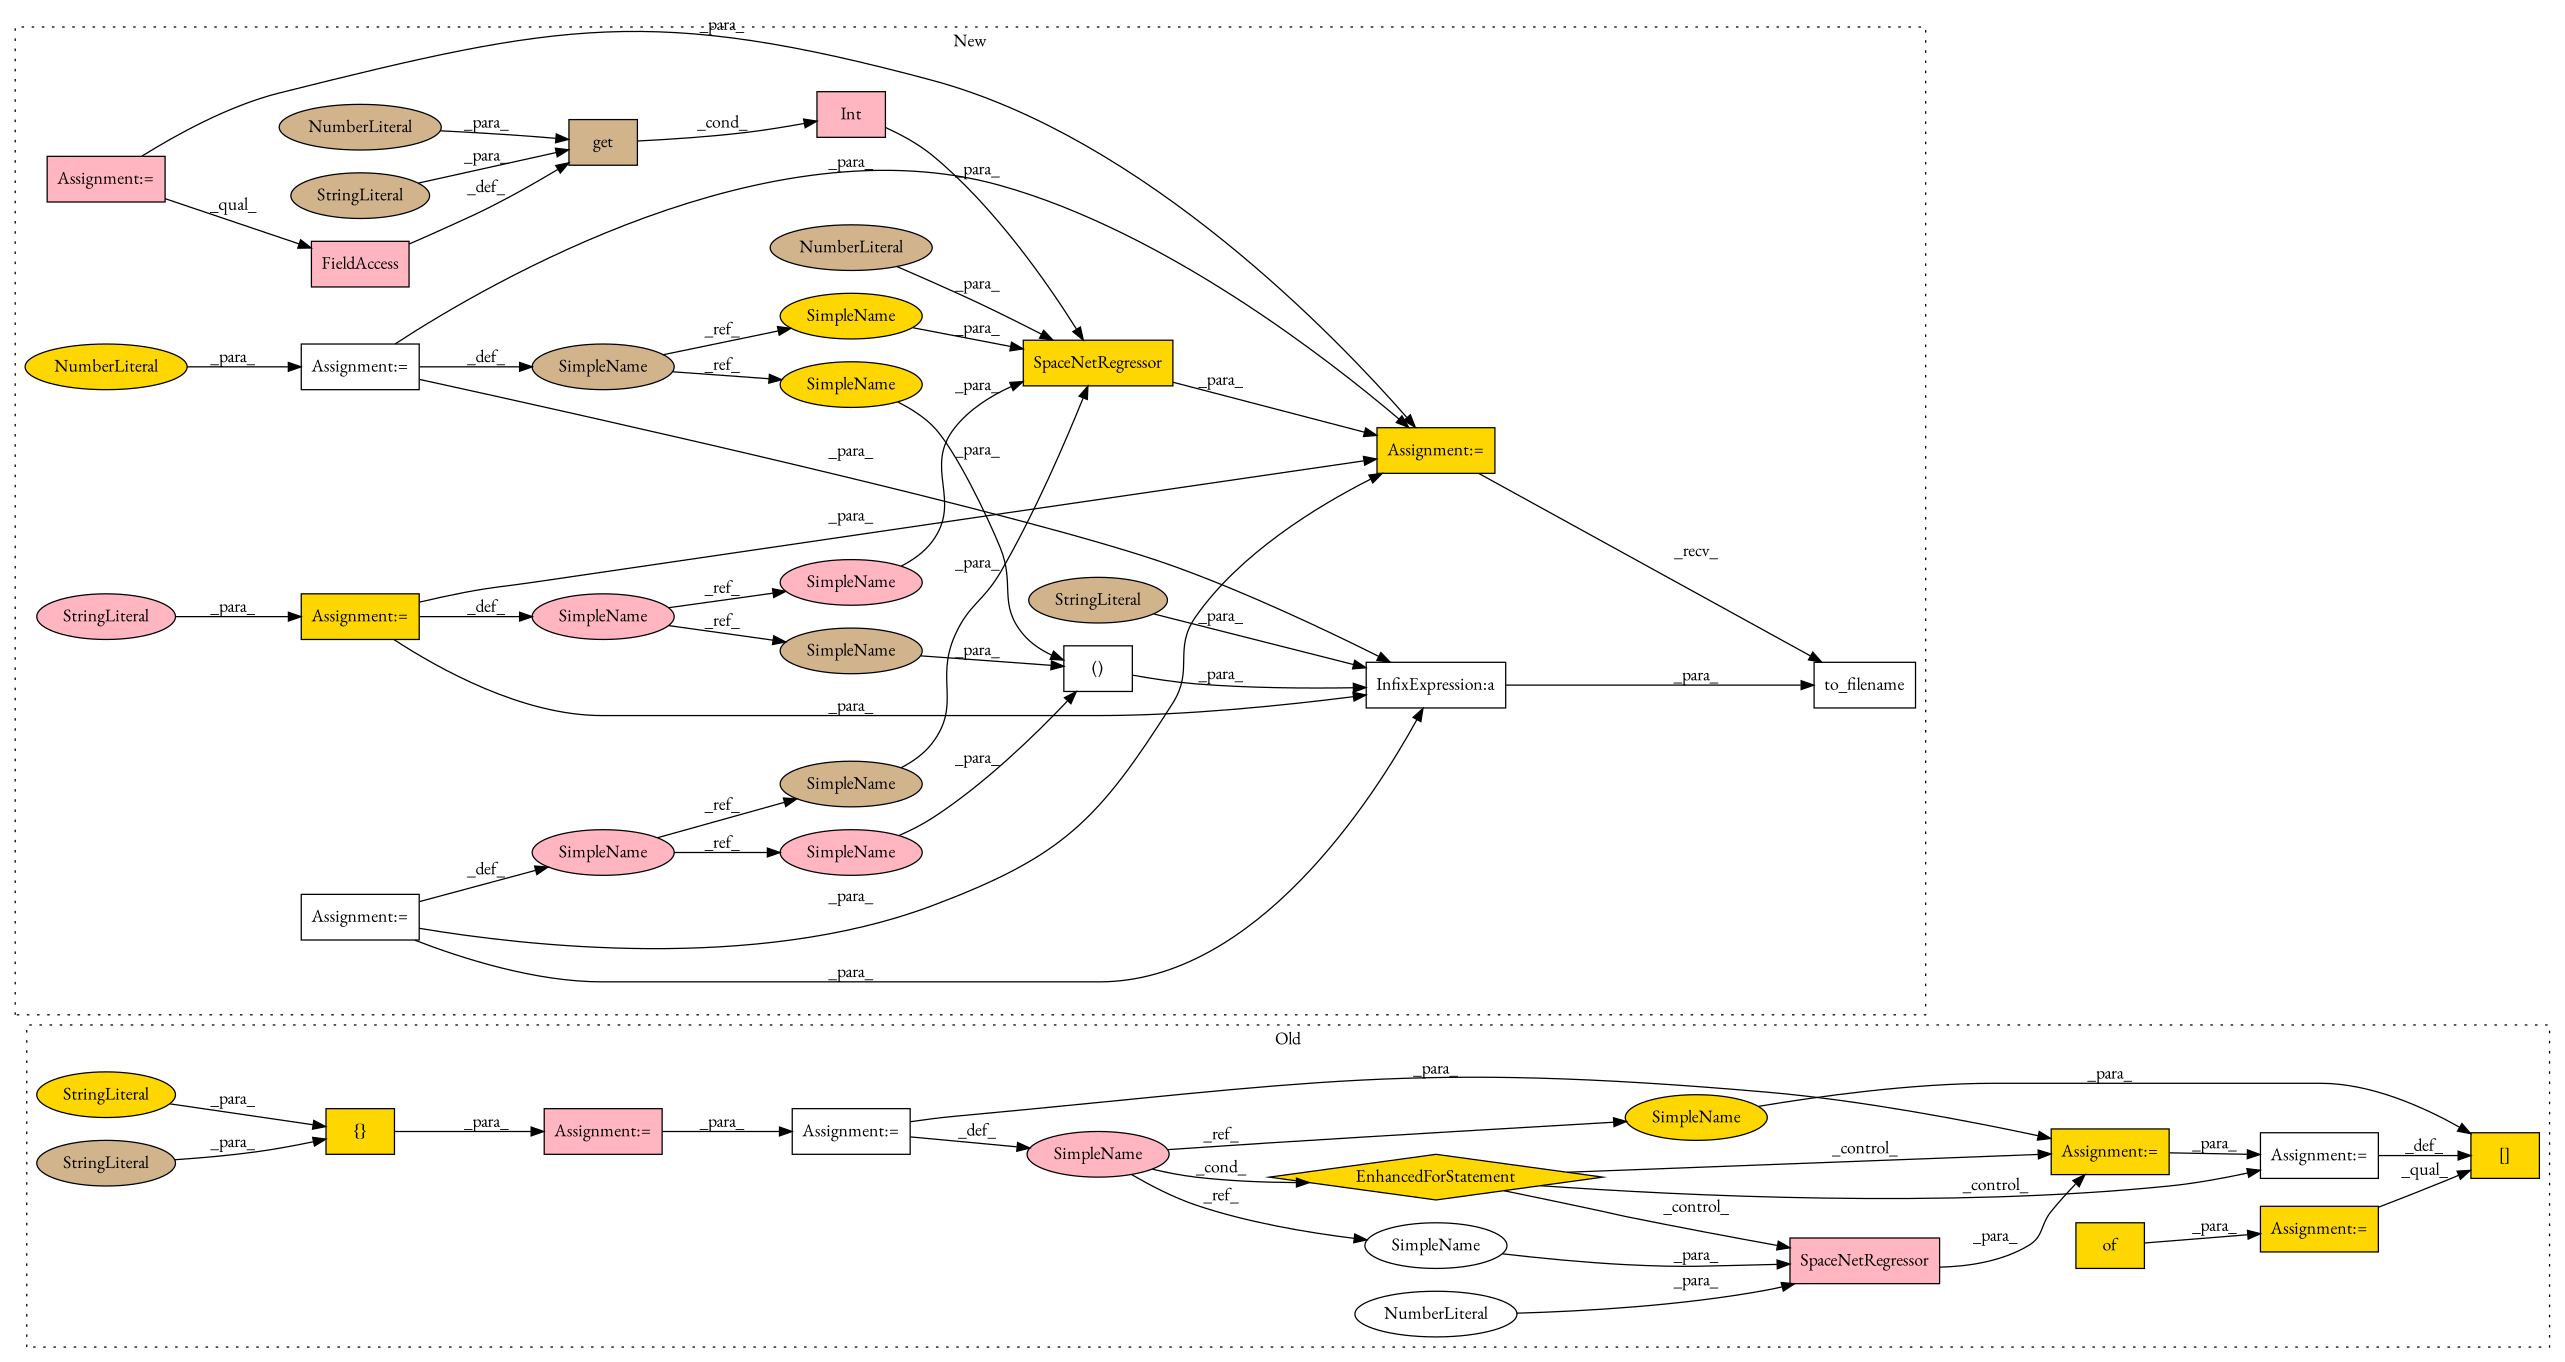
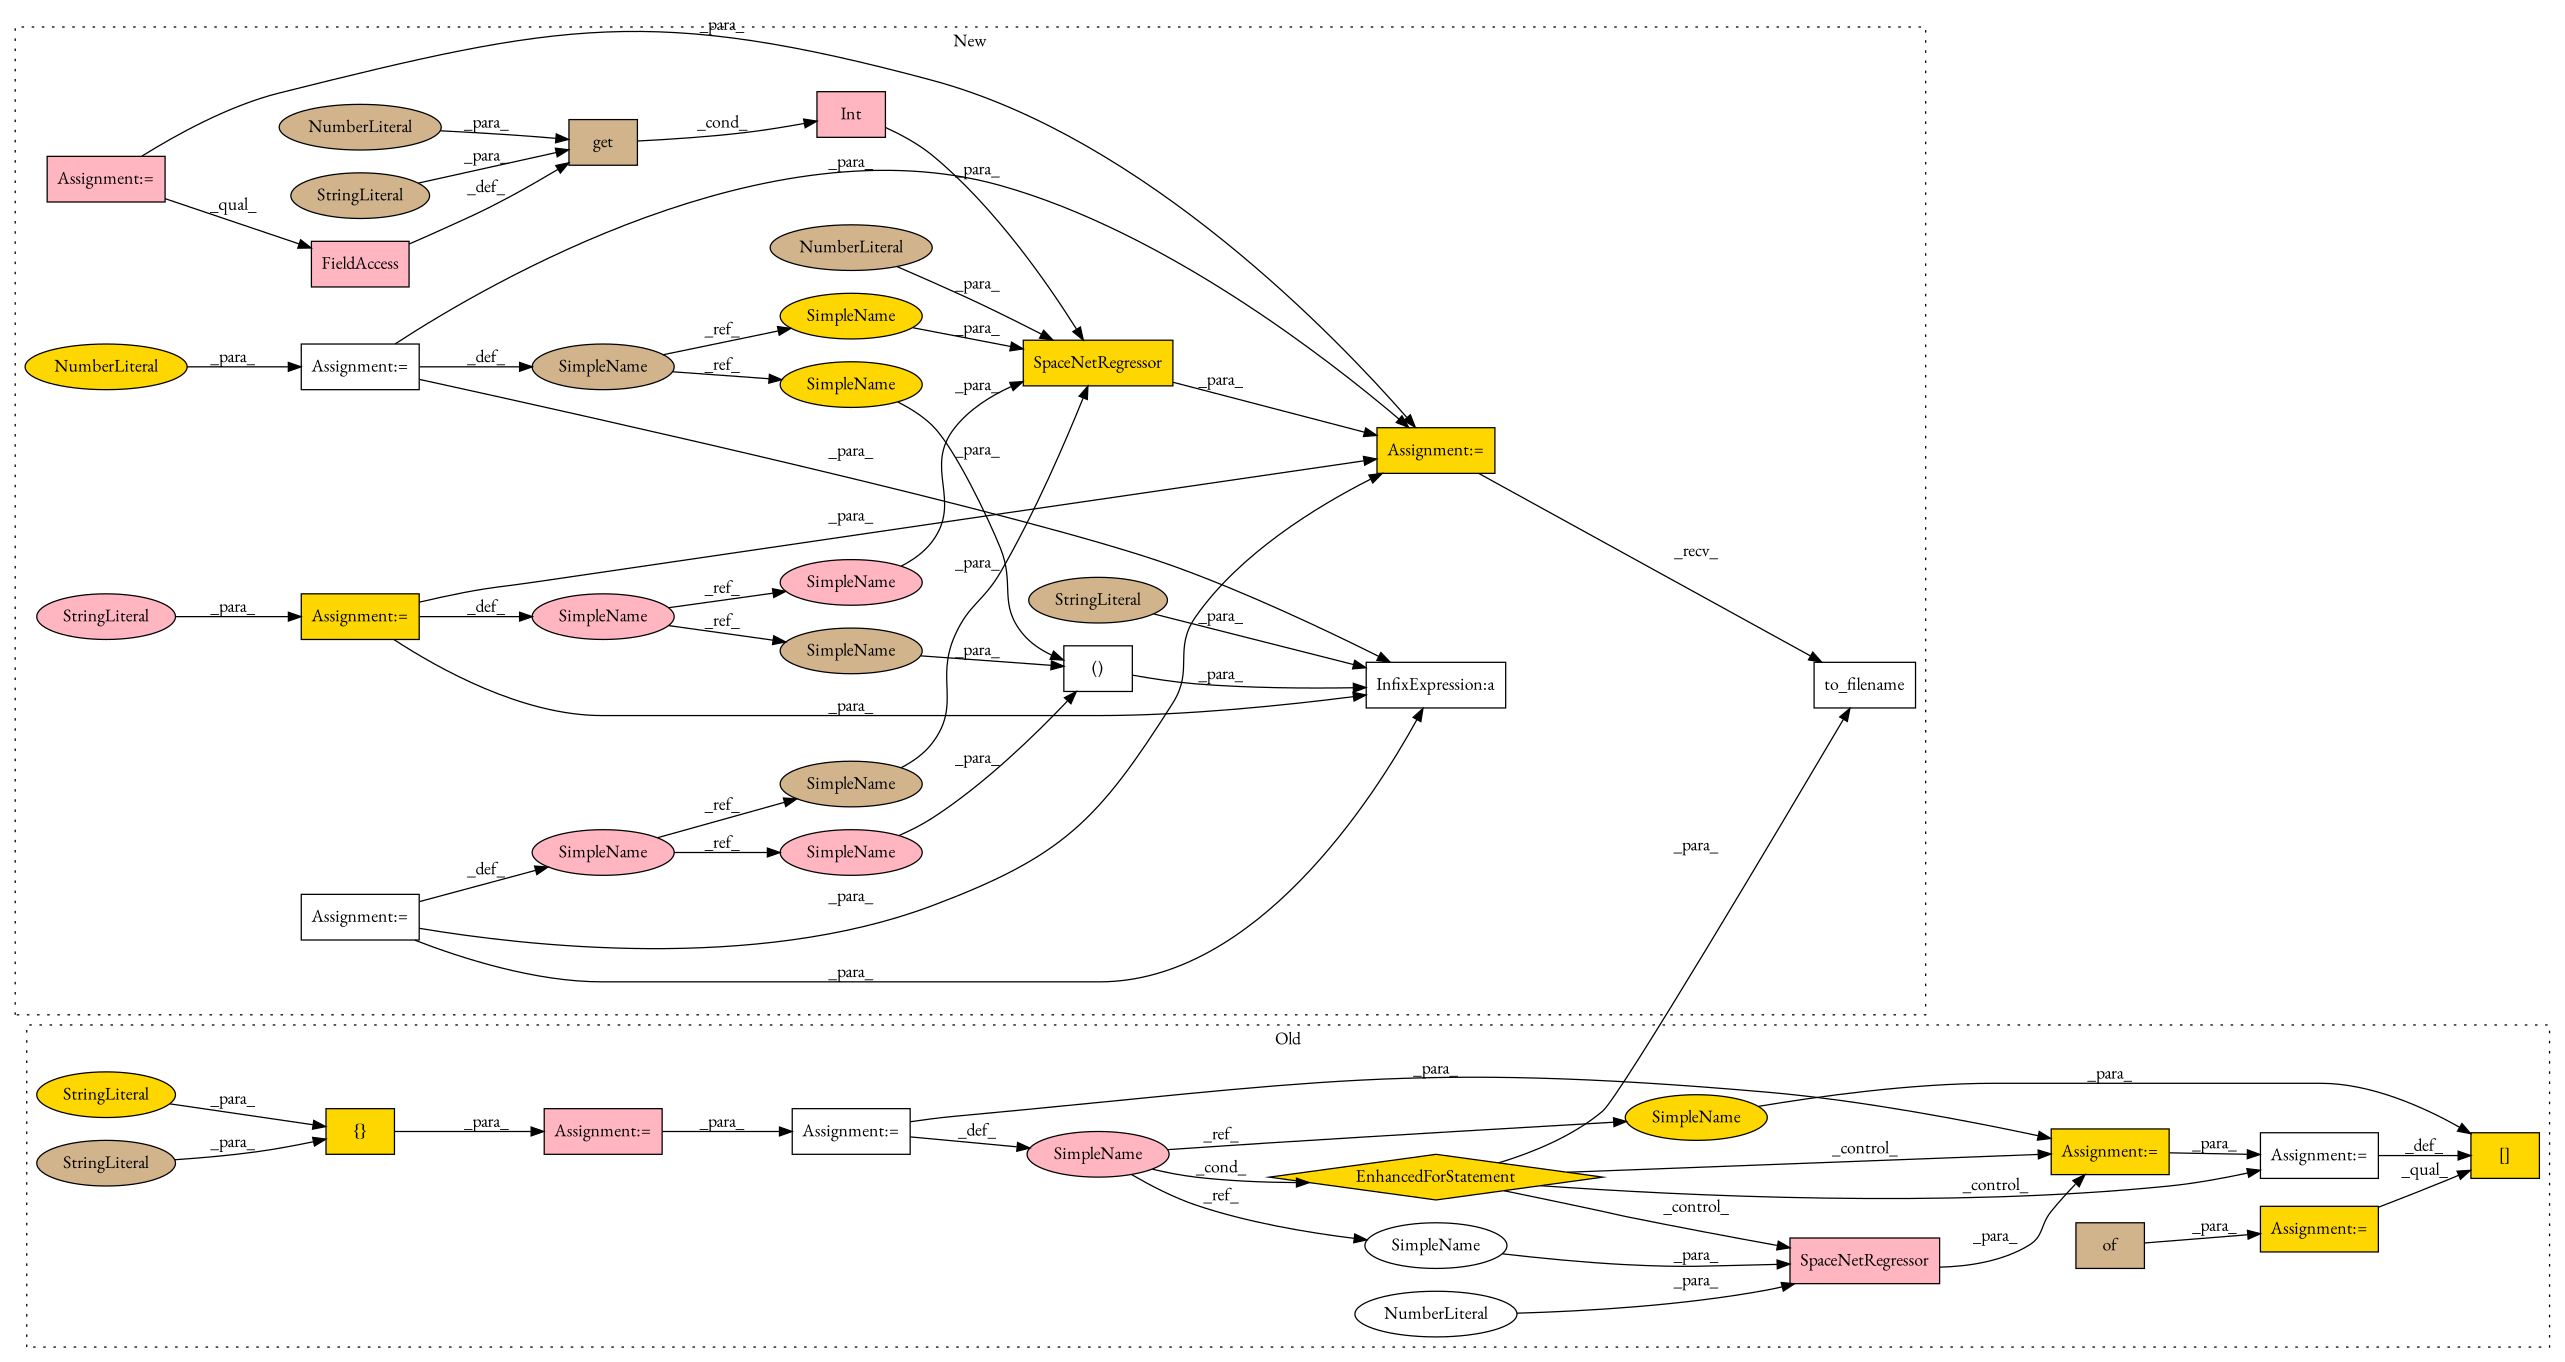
(1653, 685) -> (1695, 967)
(2110, 1246) -> (2110, 1246)
